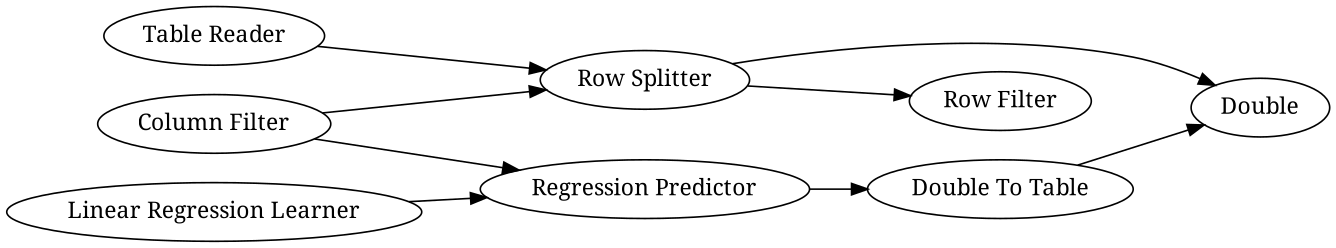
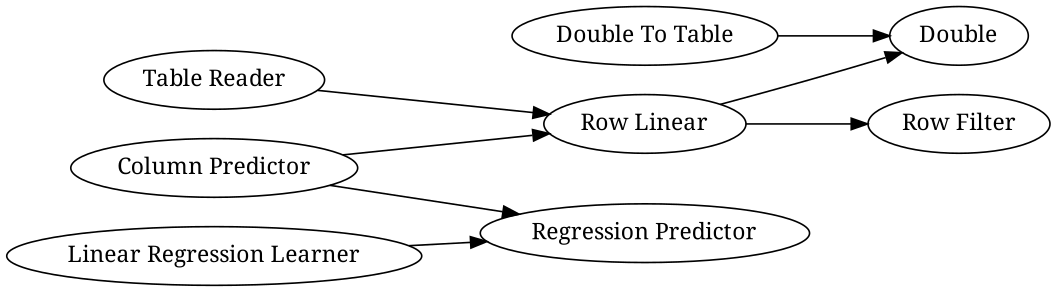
(645, 80) -> (645, 124)
(214, 124) -> (214, 168)
(830, 189) -> none
